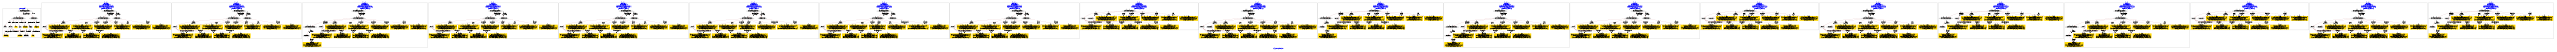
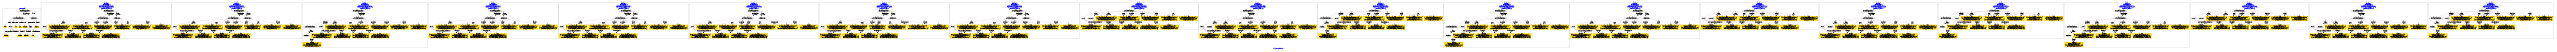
(5, 27) -> (5, 27)
(20, 27) -> (20, 27)
(26, 36) -> (26, 36)
